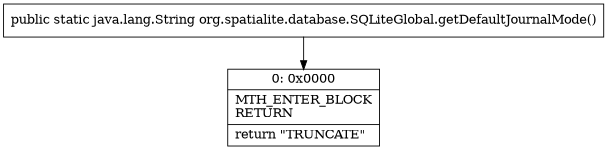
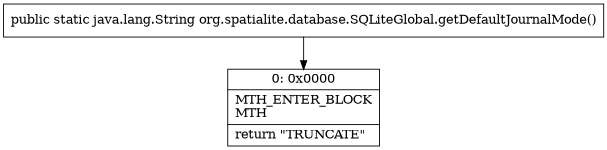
(264, 113) -> (251, 113)
